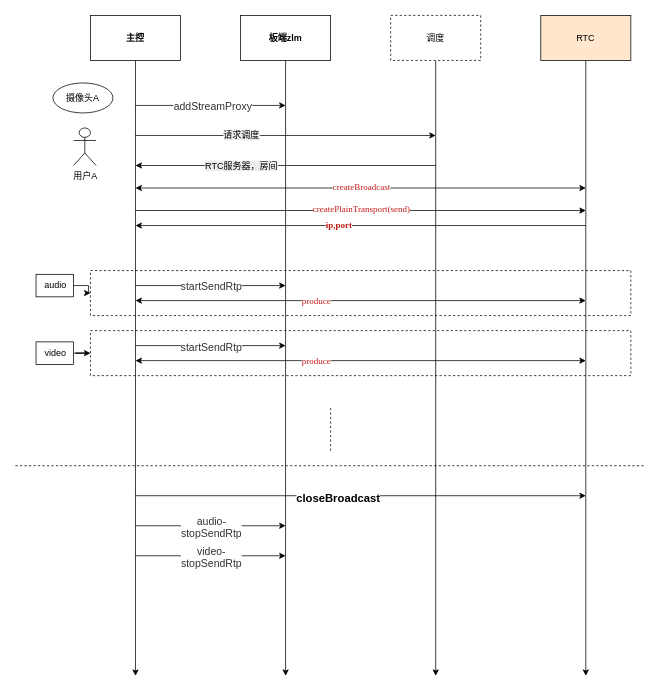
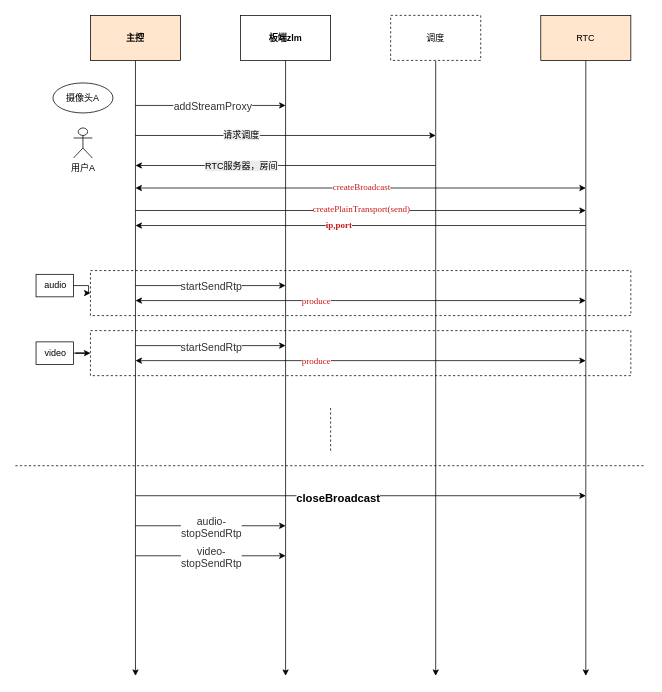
(135, 38) -> (135, 38)
(85, 147) -> (83, 143)
